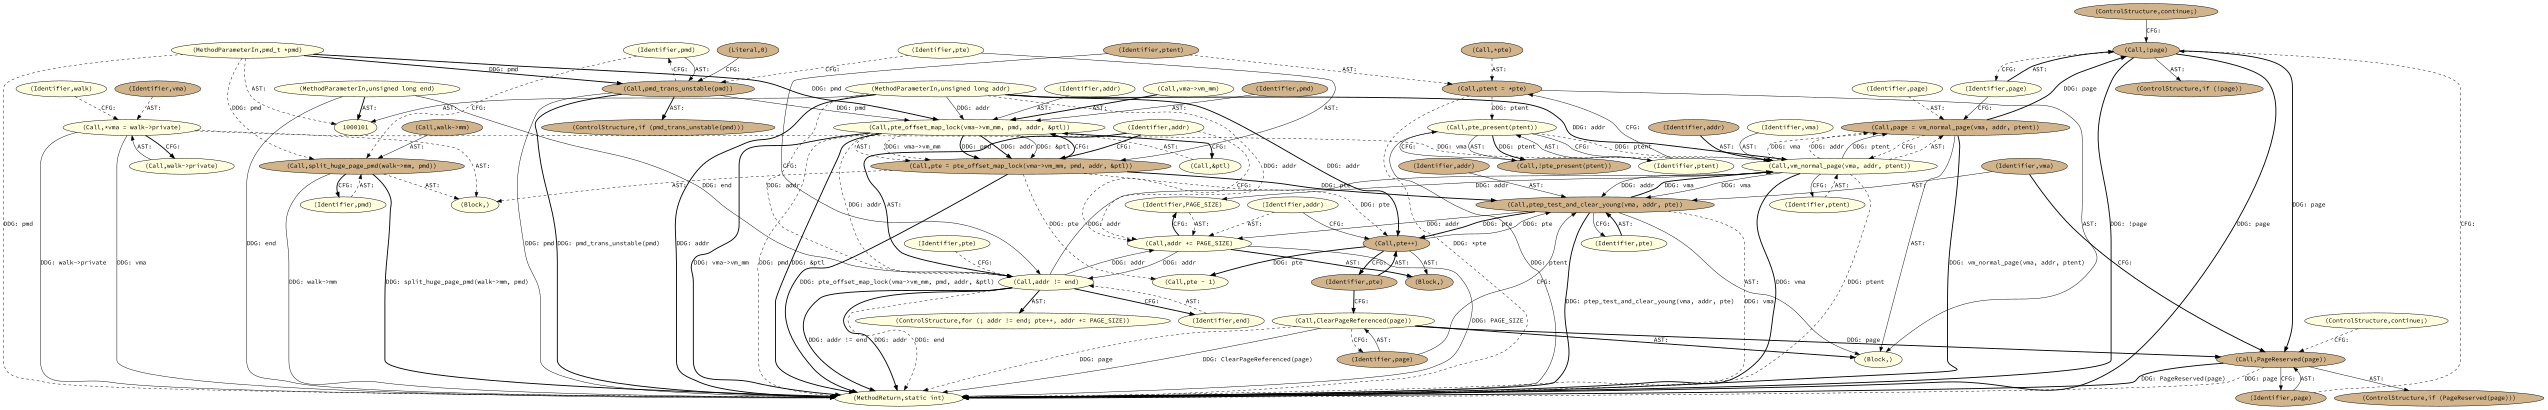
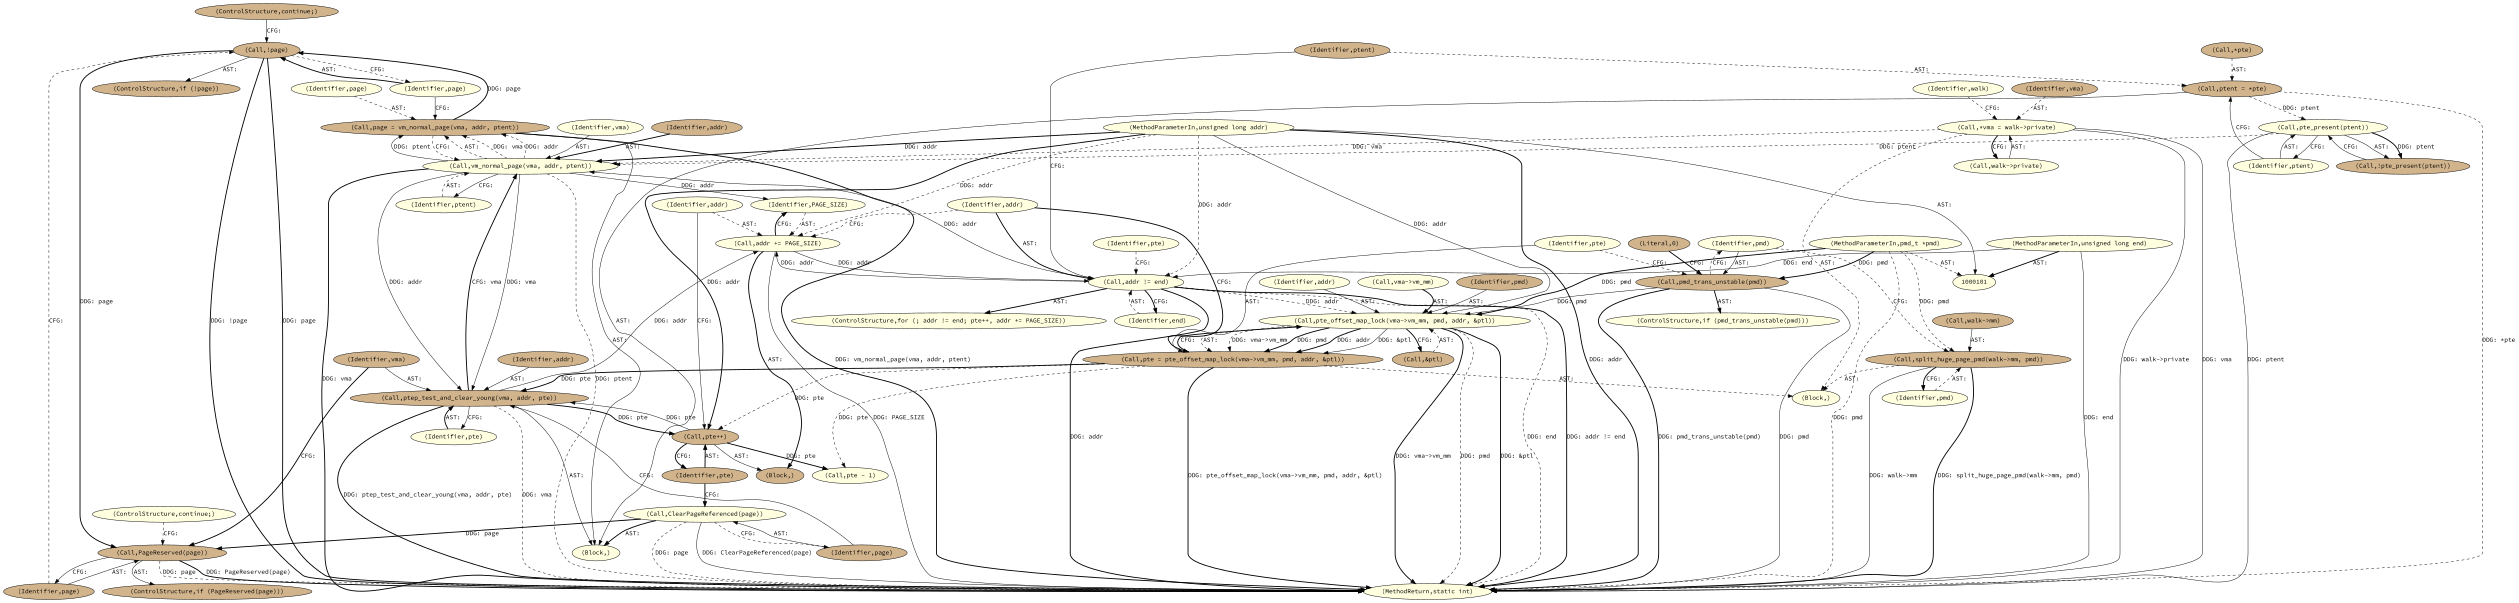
(721, 70) -> (1681, 260)
(658, 128) -> (1723, 321)
(1210, 166) -> (1423, 360)
(1679, 186) -> (487, 282)
(863, 247) -> (1264, 298)
